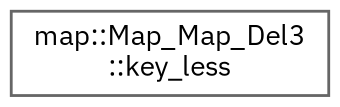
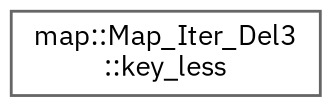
(170, 53) -> (166, 53)
